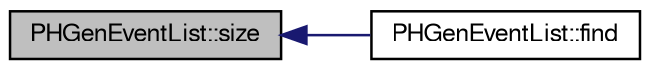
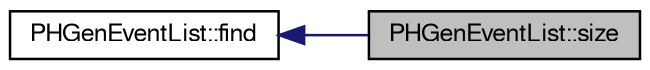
(339, 35) -> (337, 35)
